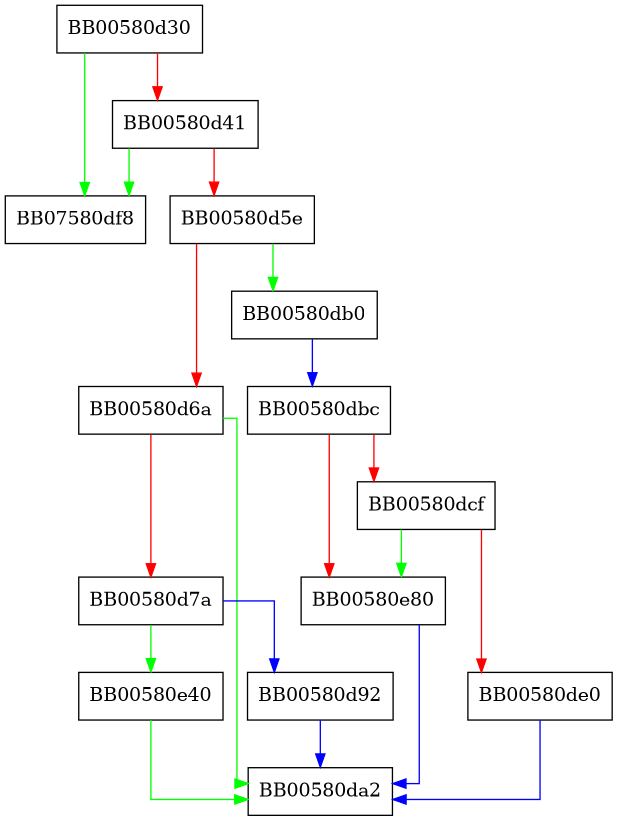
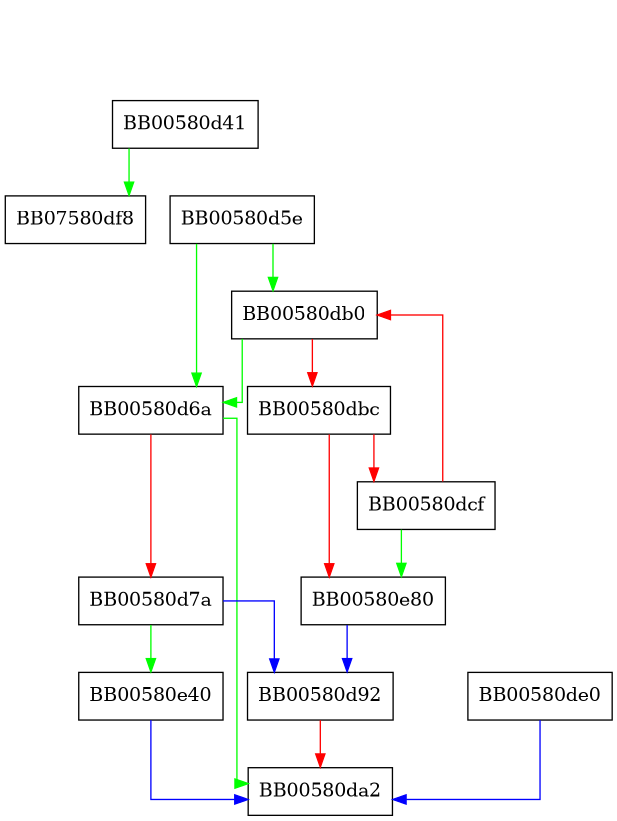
(130, 29) -> none
(214, 165) -> none
(197, 309) -> (197, 309)
(312, 356) -> (312, 356)
none -> (242, 373)
(481, 594) -> (443, 372)
(419, 711) -> (347, 642)
(320, 737) -> (320, 737)
(153, 799) -> (153, 799)
